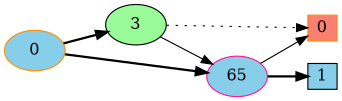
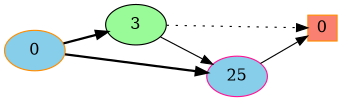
(237, 76) -> (237, 76)
(322, 76) -> none
